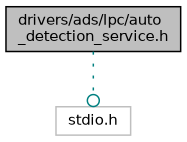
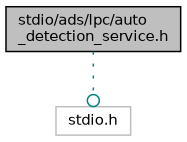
(93, 29) -> (93, 29)
